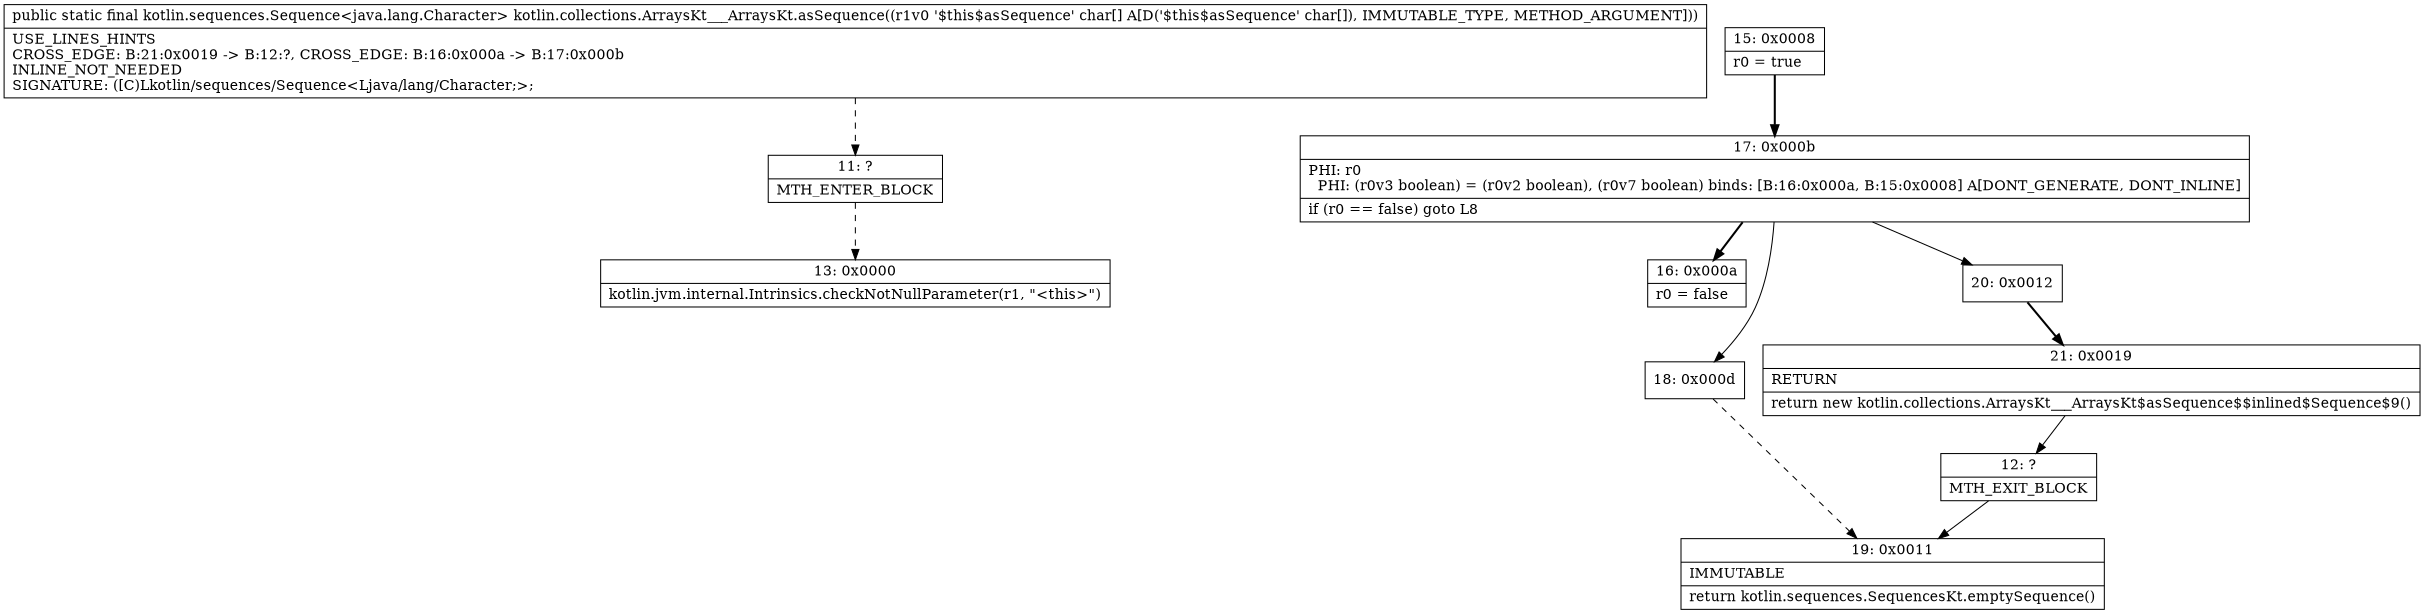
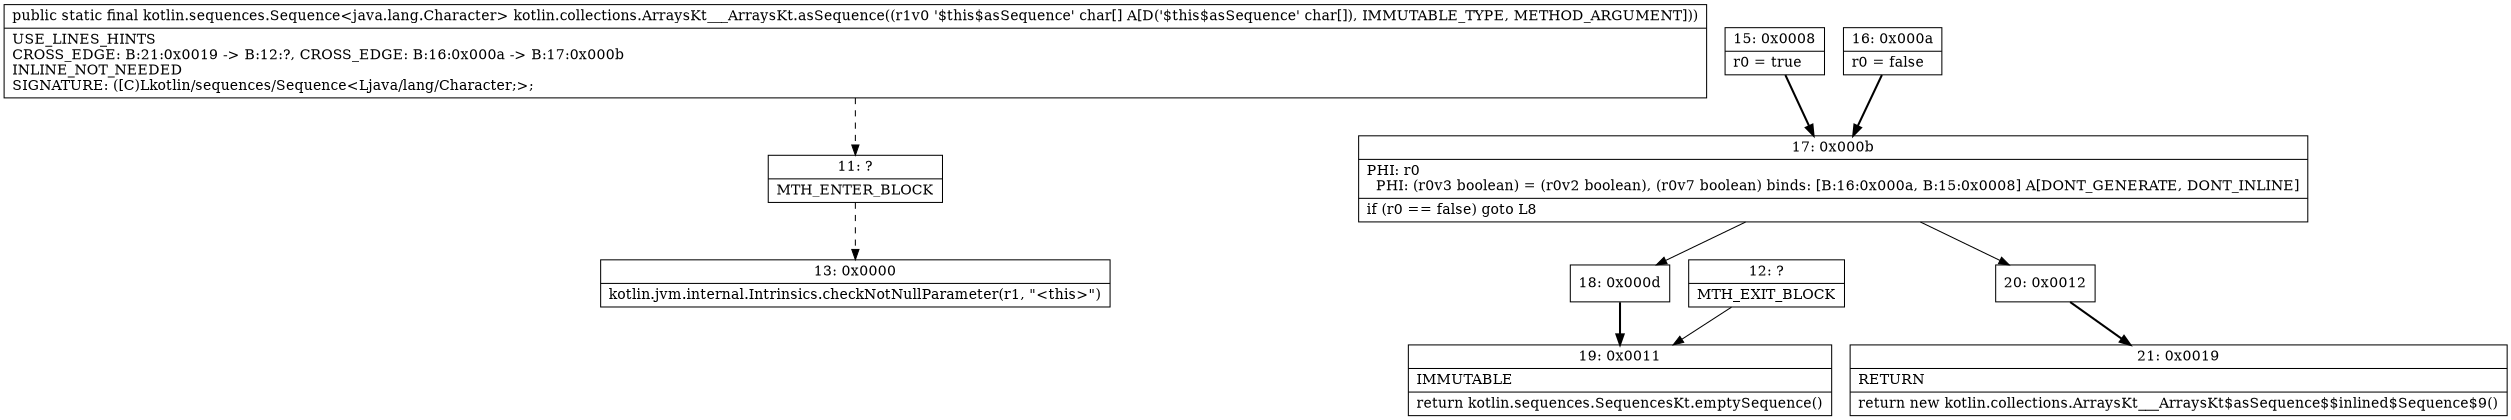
(1731, 237) -> (1870, 100)
(2054, 430) -> none
(1781, 465) -> (1620, 318)
